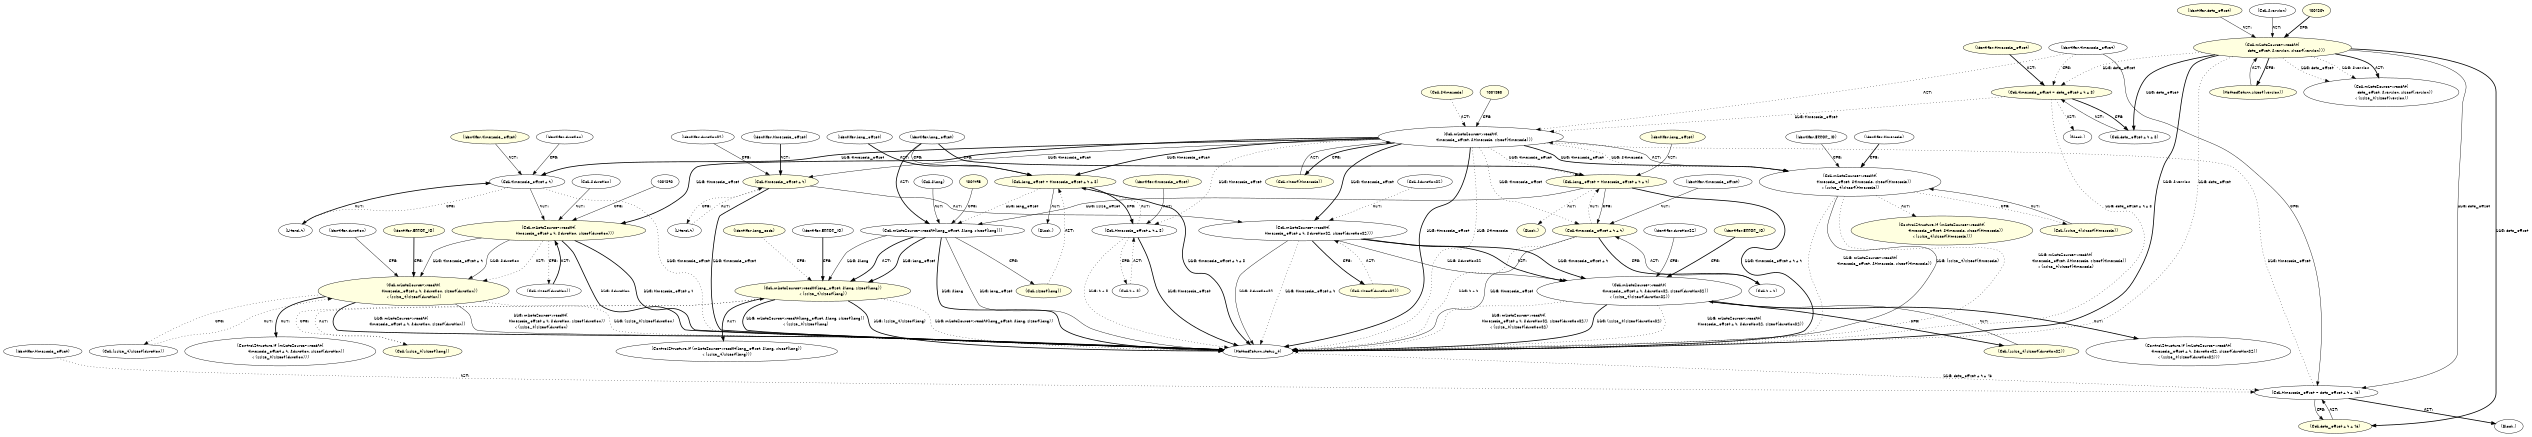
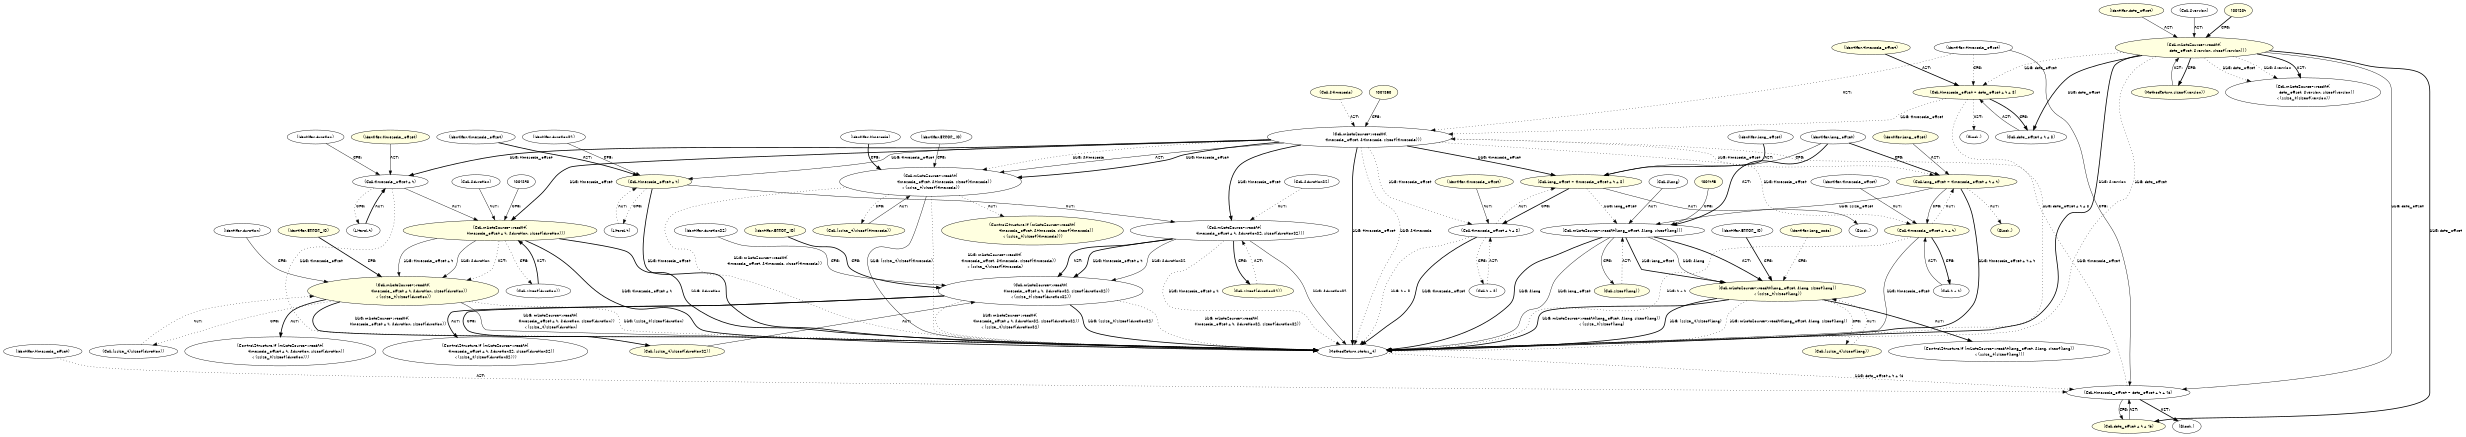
(1299, 182) -> none
(1064, 240) -> (1622, 263)
(1184, 241) -> none
